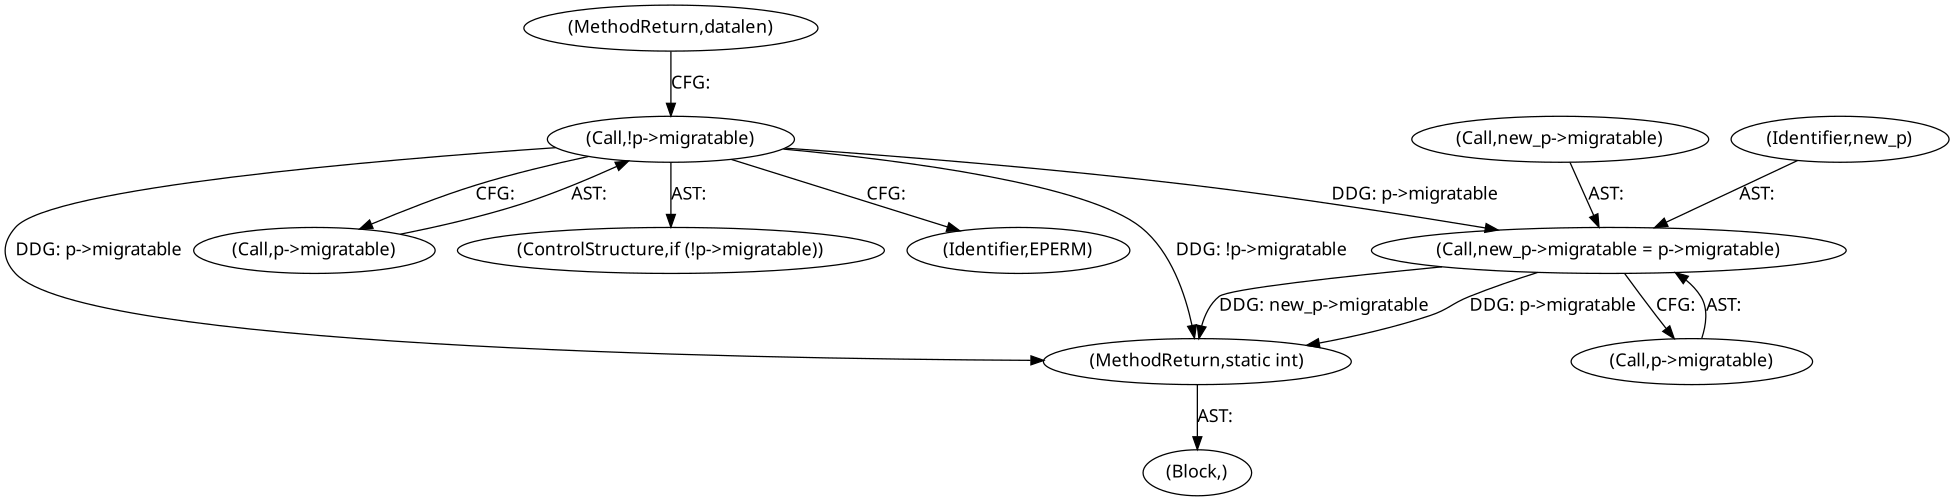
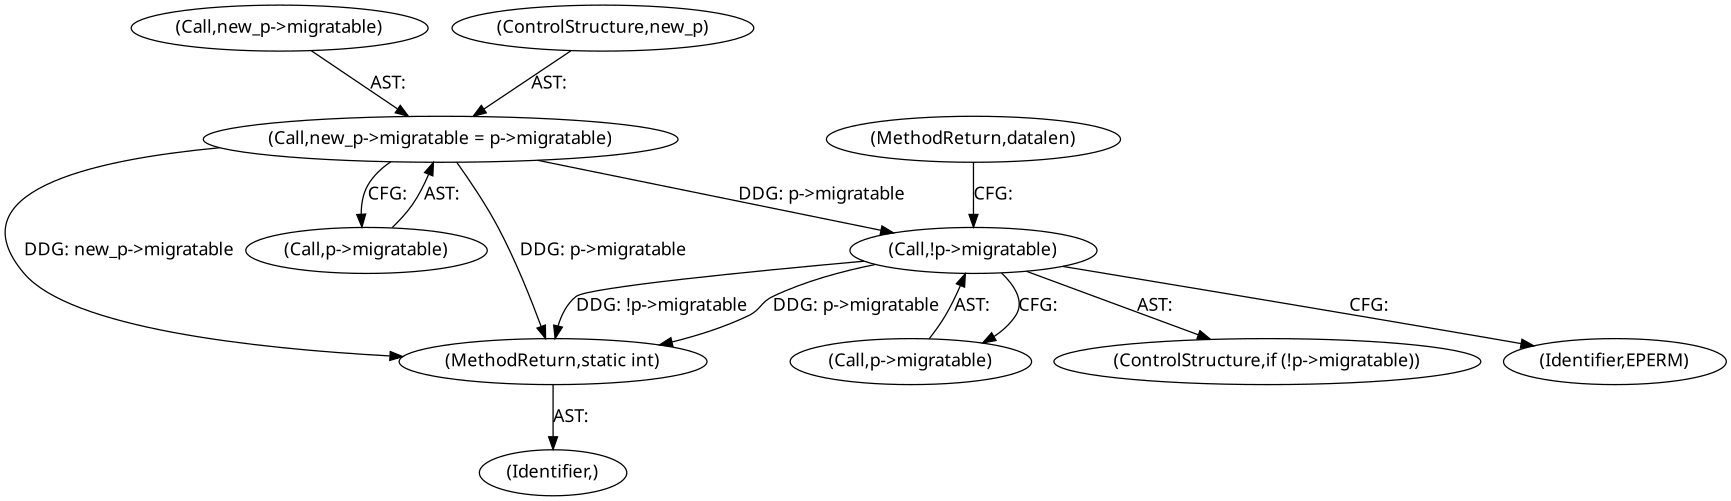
(1840, 139) -> (603, 28)
(1136, 179) -> (709, 195)
(1197, 473) -> (553, 473)
